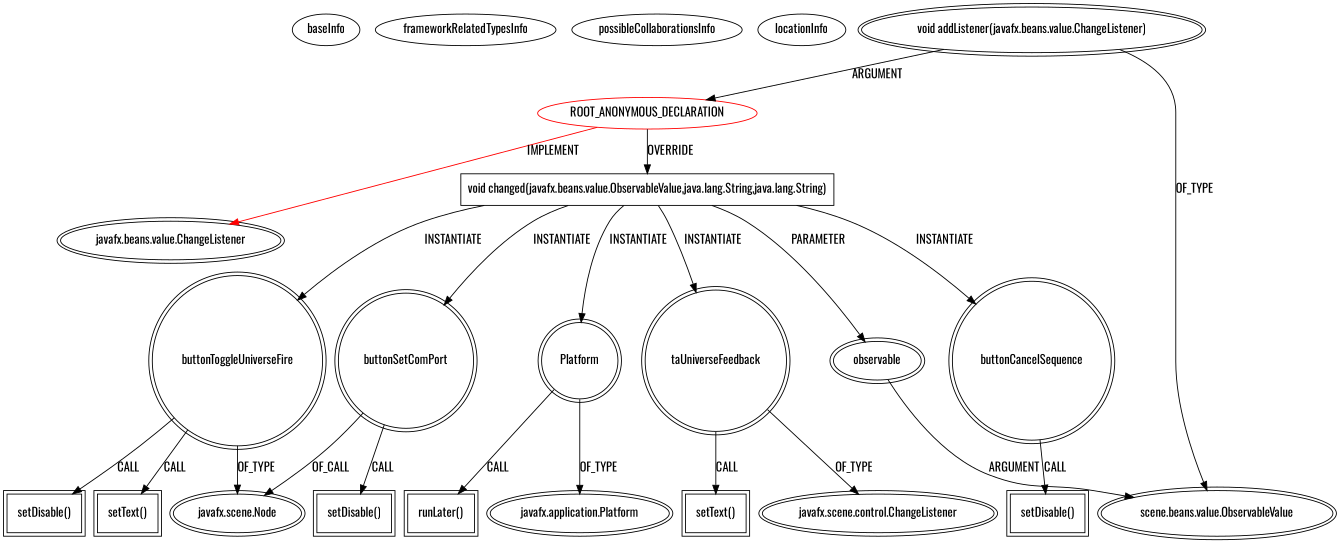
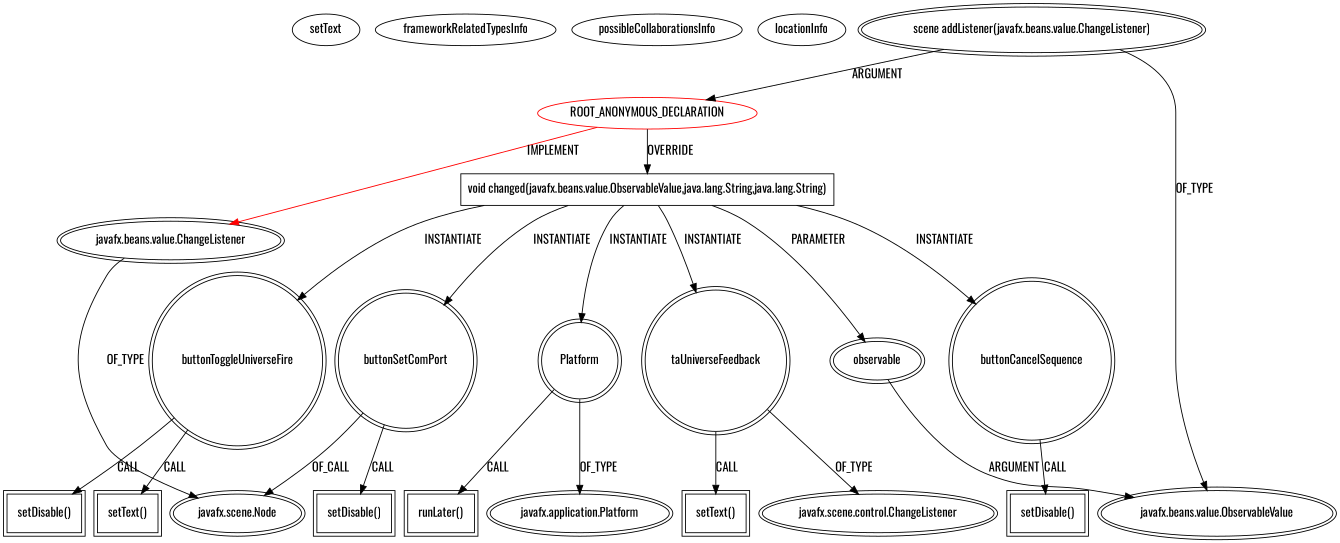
(326, 30) -> (326, 30)
(1032, 30) -> (1032, 30)
(237, 465) -> (84, 396)
(1217, 513) -> (1217, 513)
